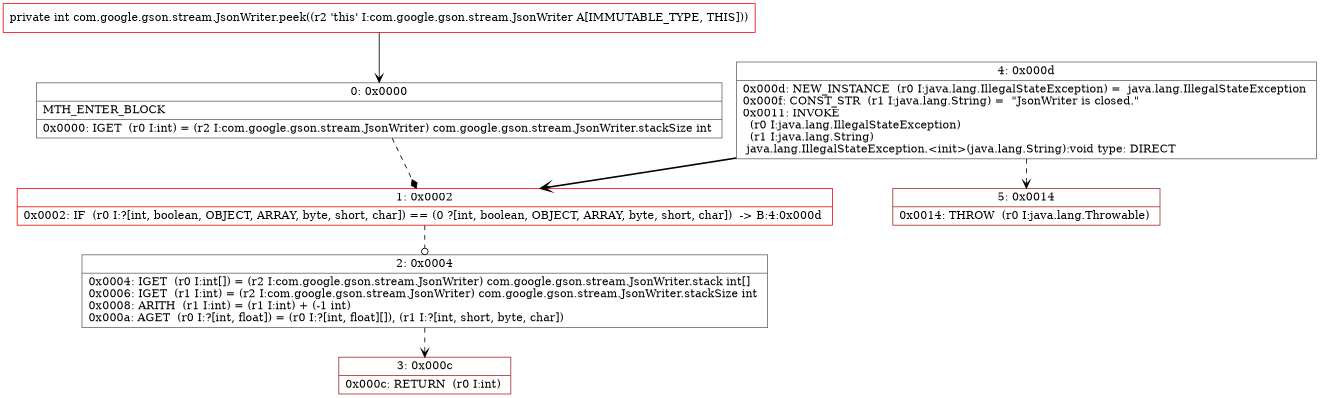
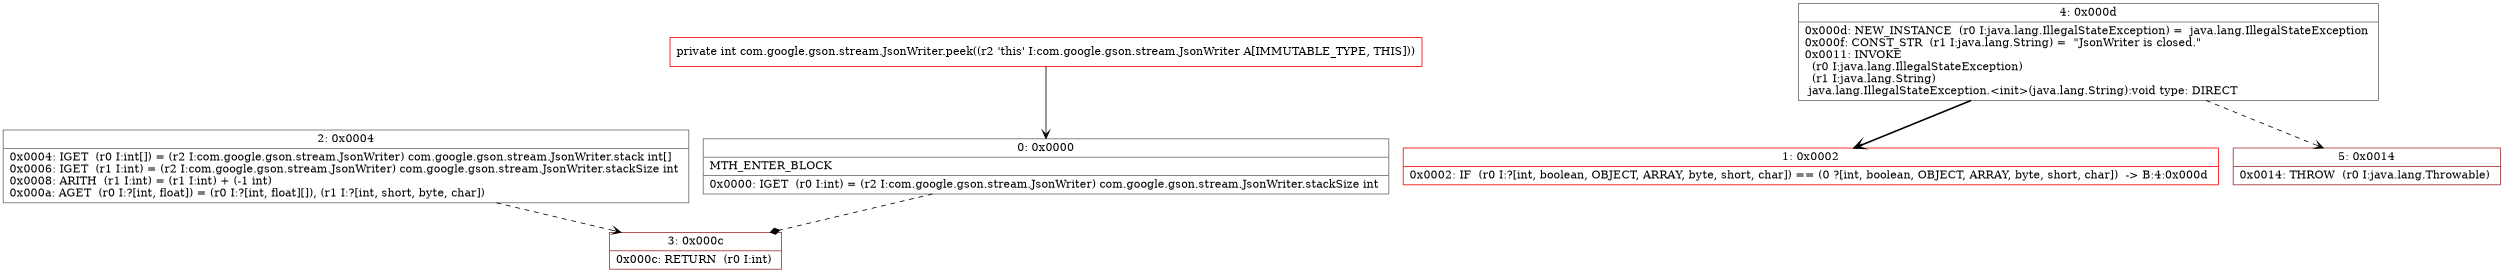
(402, 159) -> (856, 212)
(425, 237) -> none
